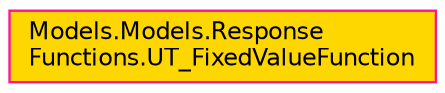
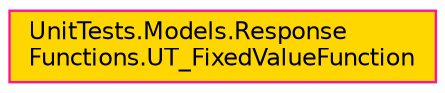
(223, 46) -> (223, 46)
